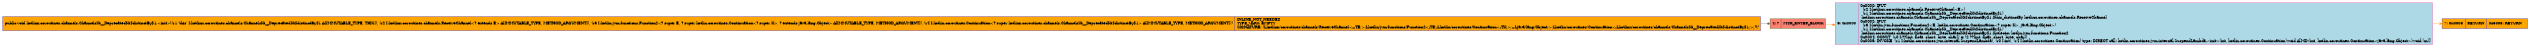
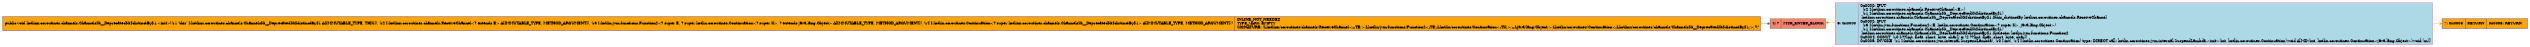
(2507, 23) -> (2507, 23)
(1829, 25) -> (1832, 23)
